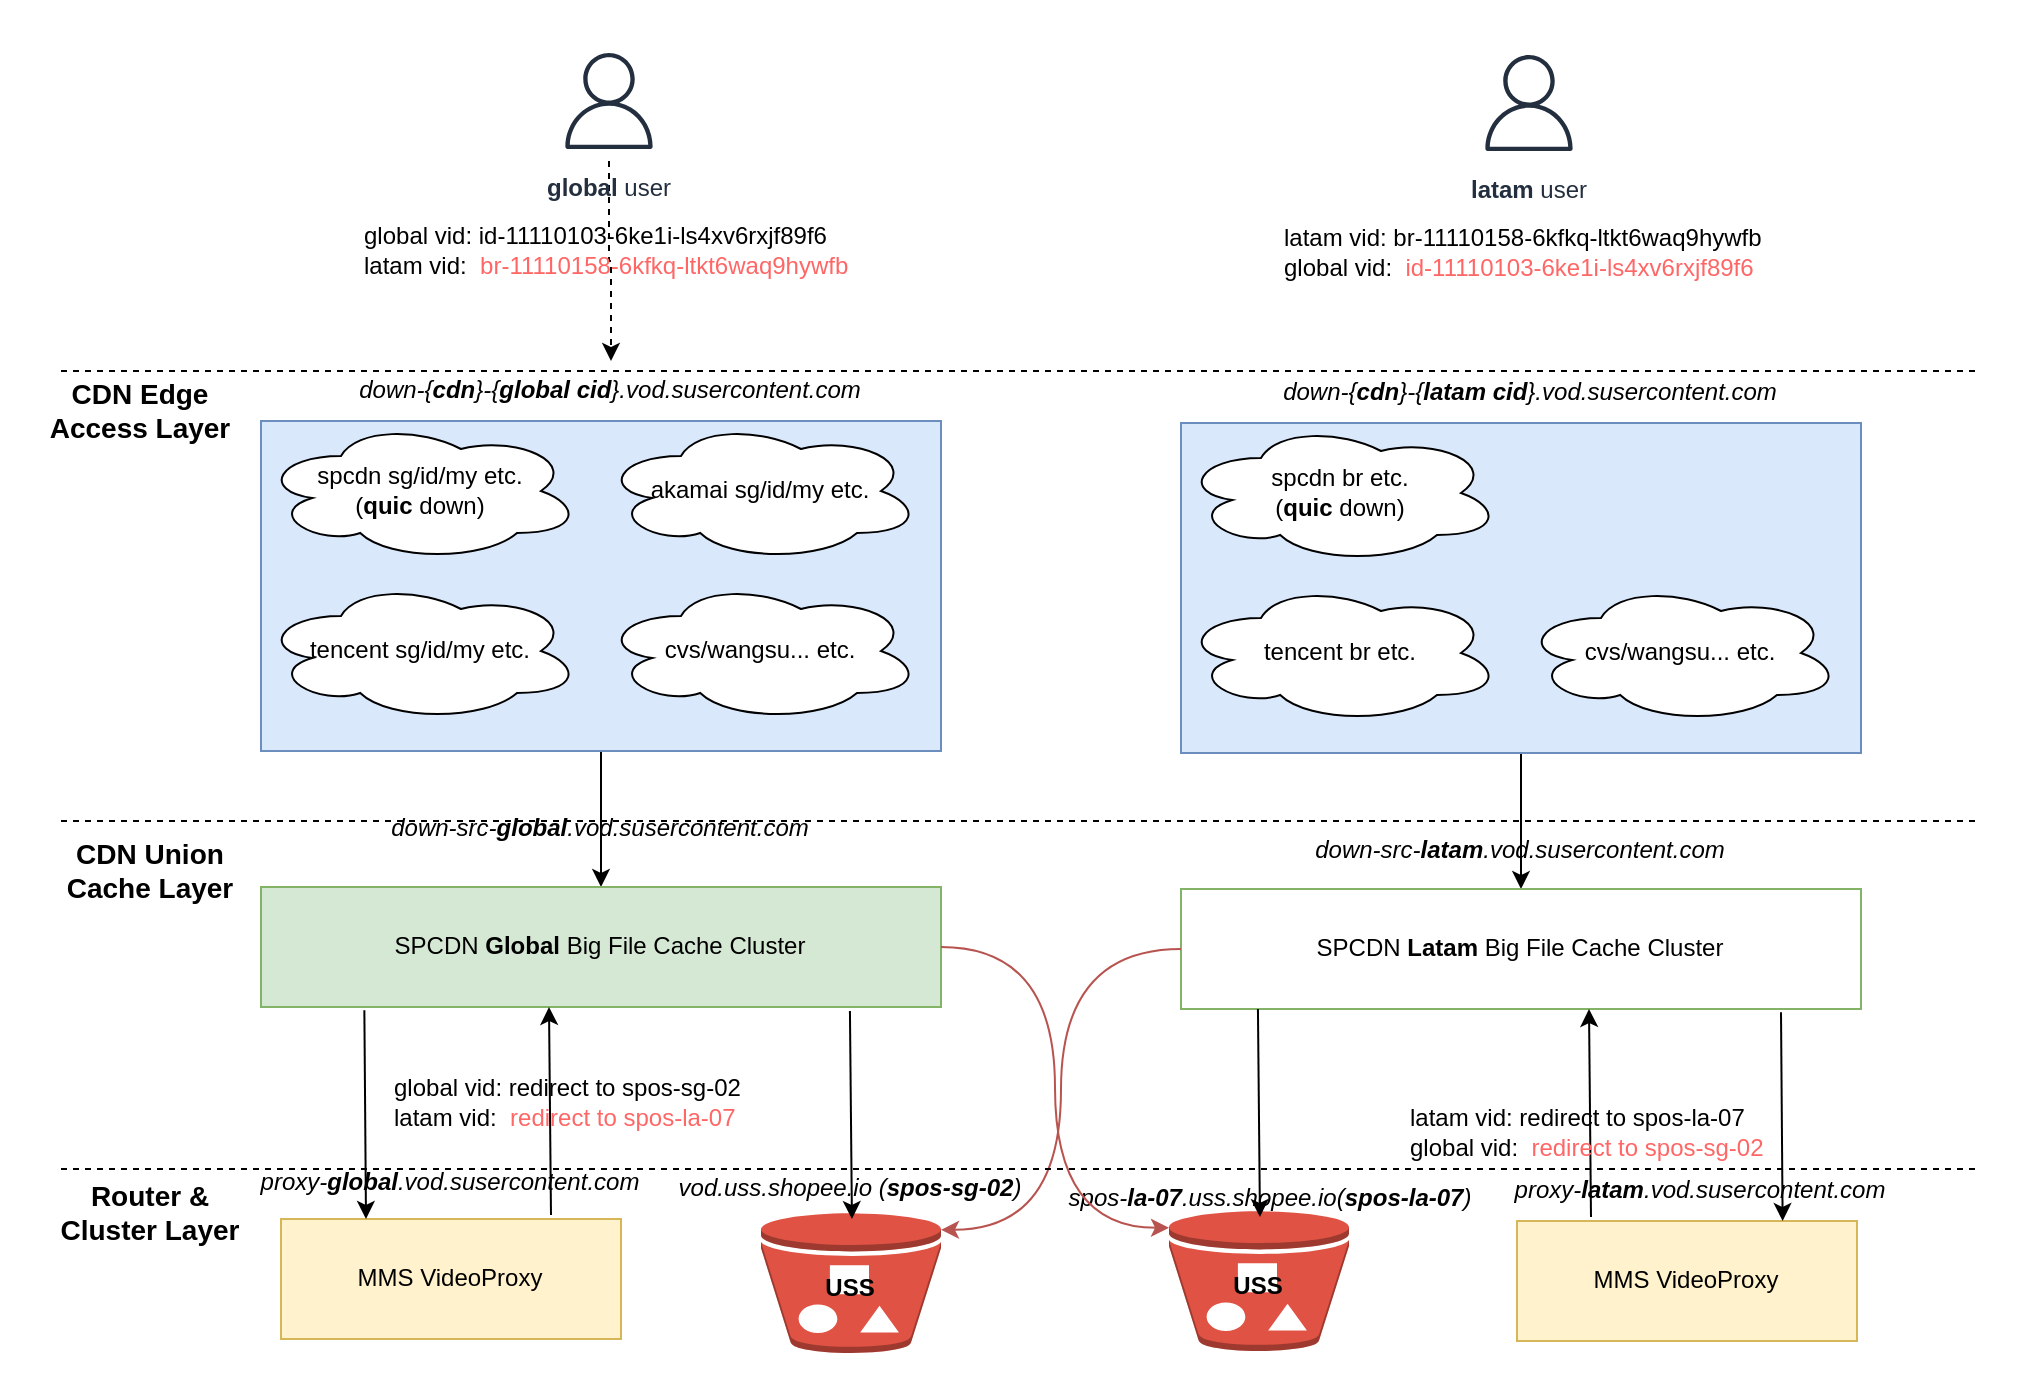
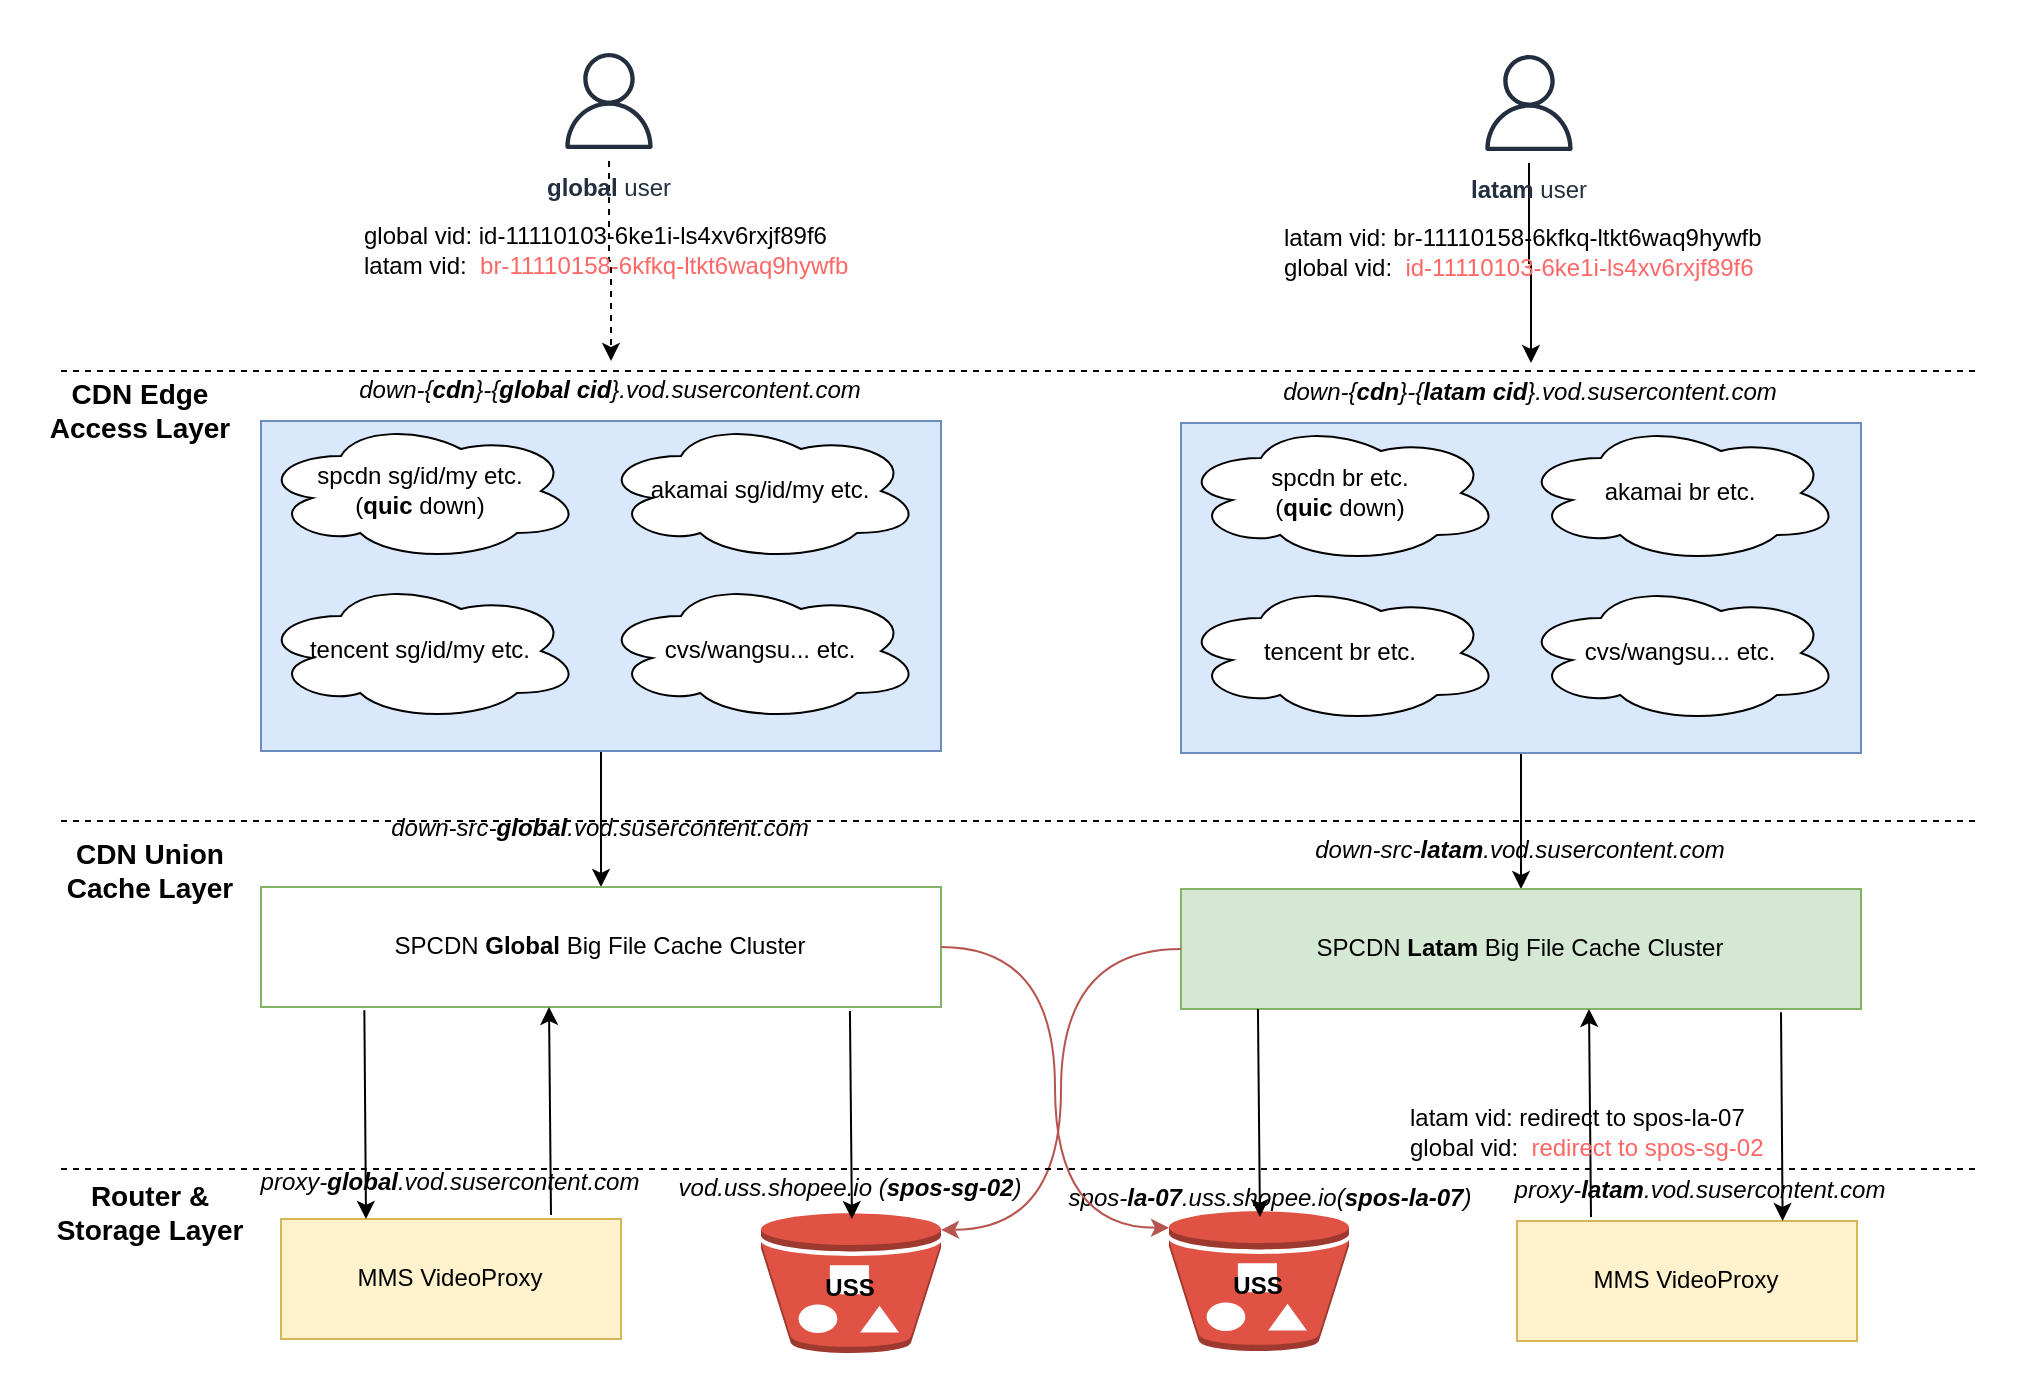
none -> (1529, 257)
none -> (1681, 493)
(601, 947) -> (601, 947)
(1521, 949) -> (1521, 949)
(591, 1103) -> none
(151, 1213) -> (151, 1213)
